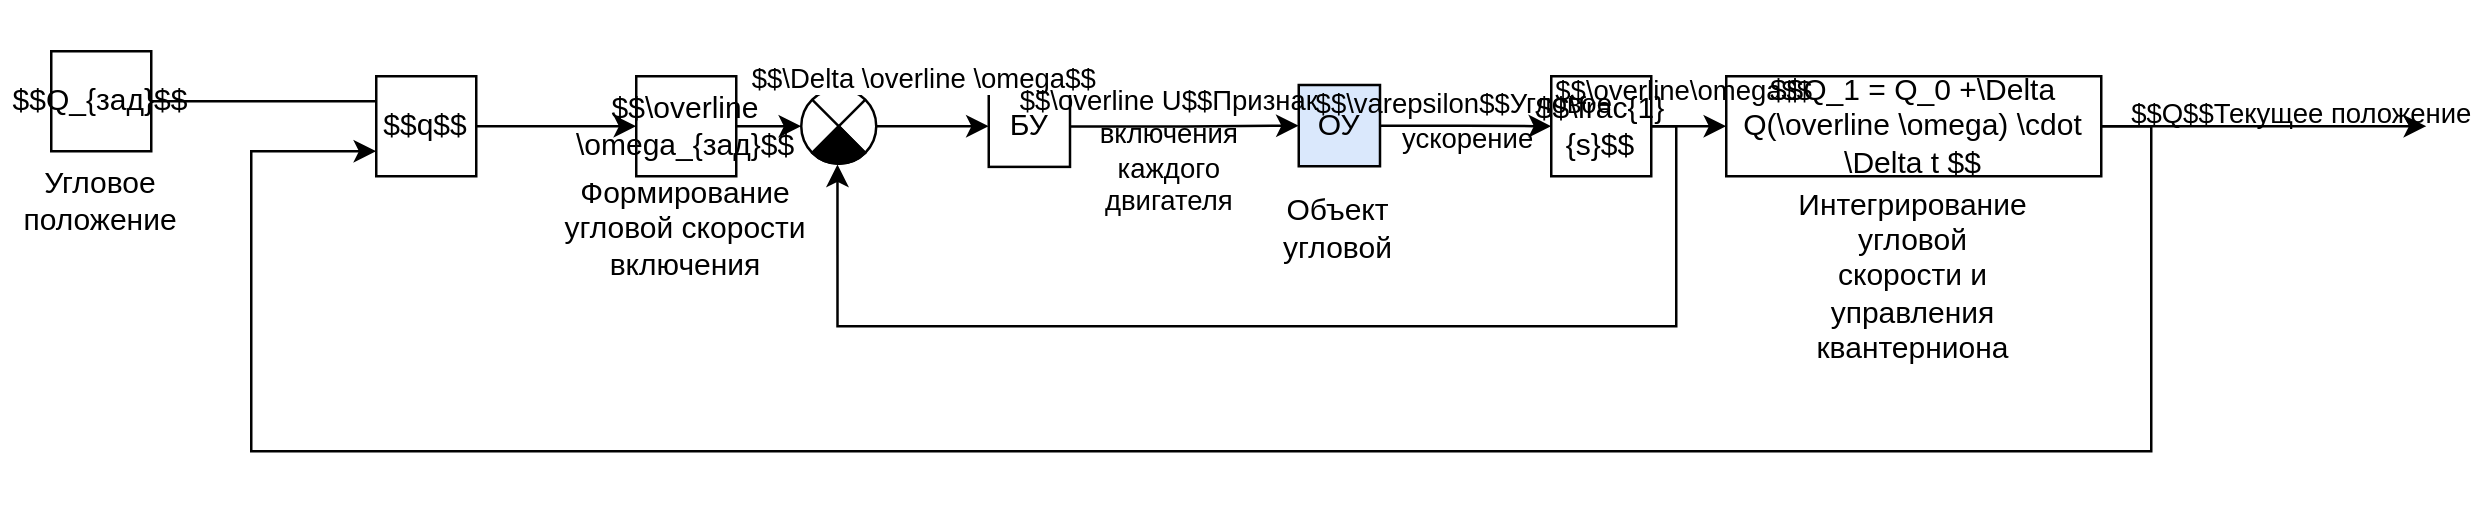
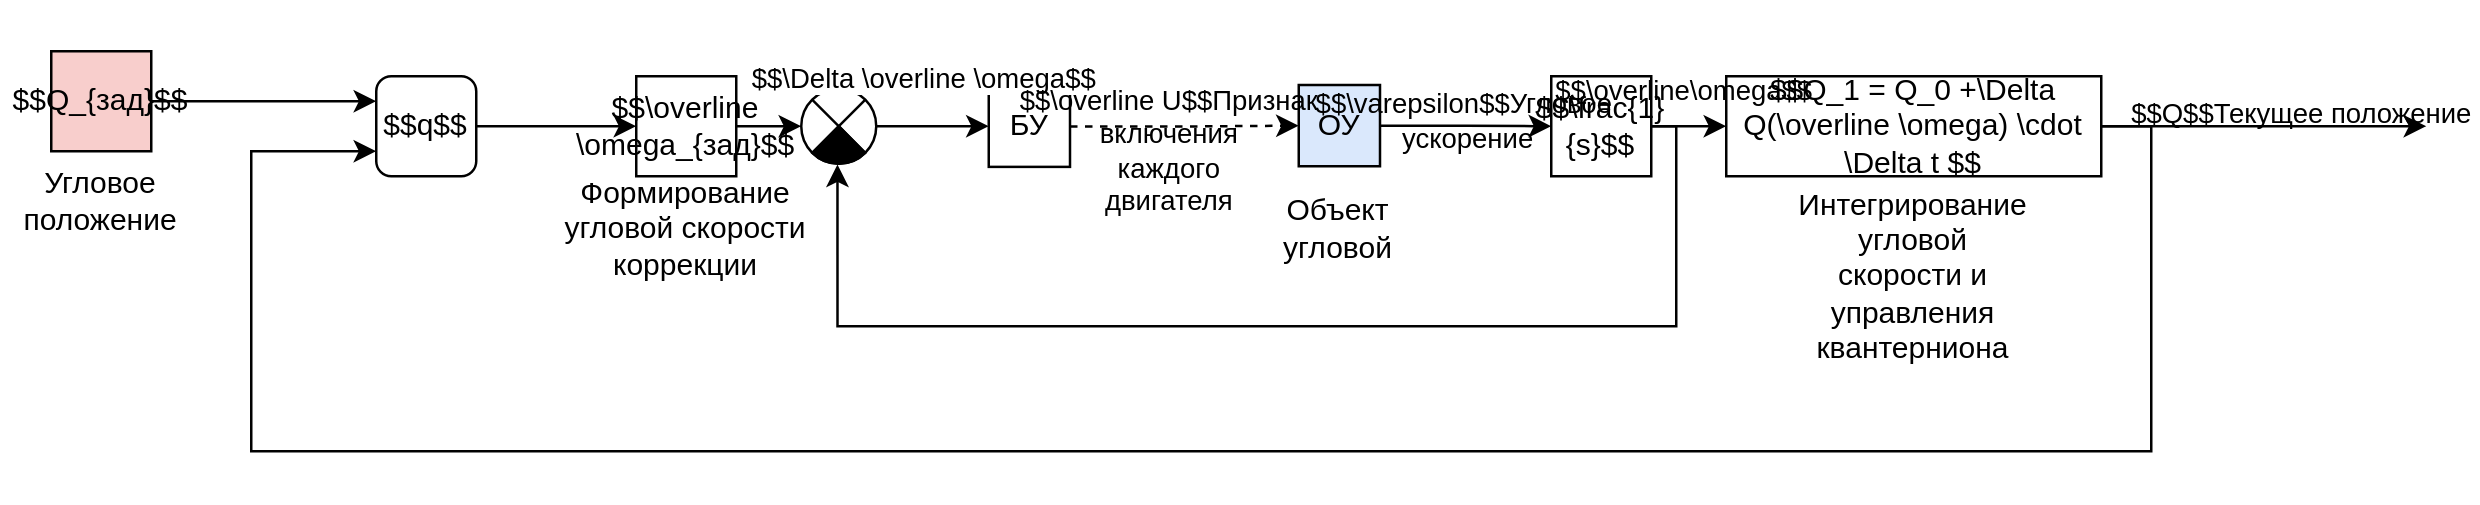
(101, 101) -> (101, 101)
(365, 101) -> (358, 101)
(426, 126) -> (426, 126)
(1176, 127) -> (1176, 127)
(686, 229) -> (686, 229)
